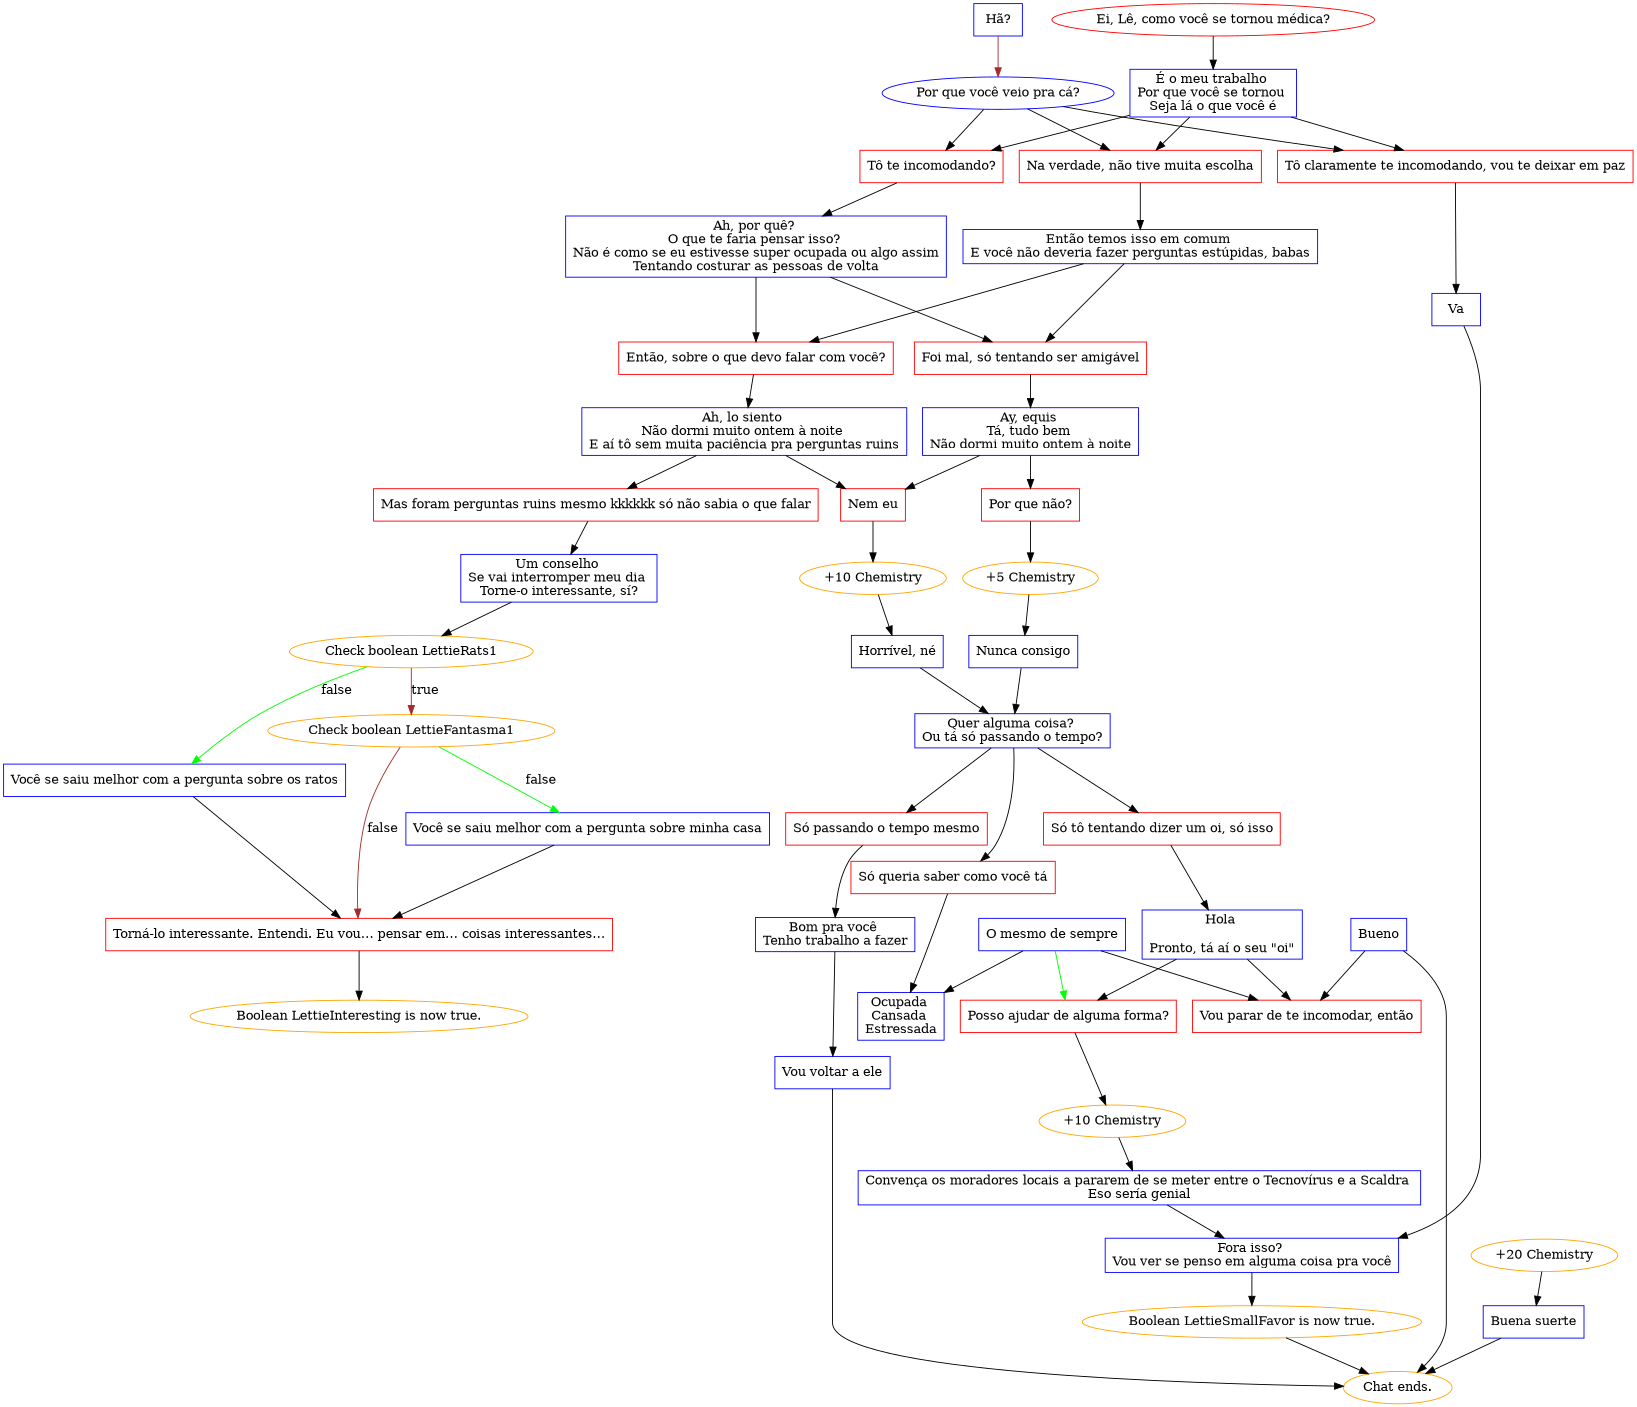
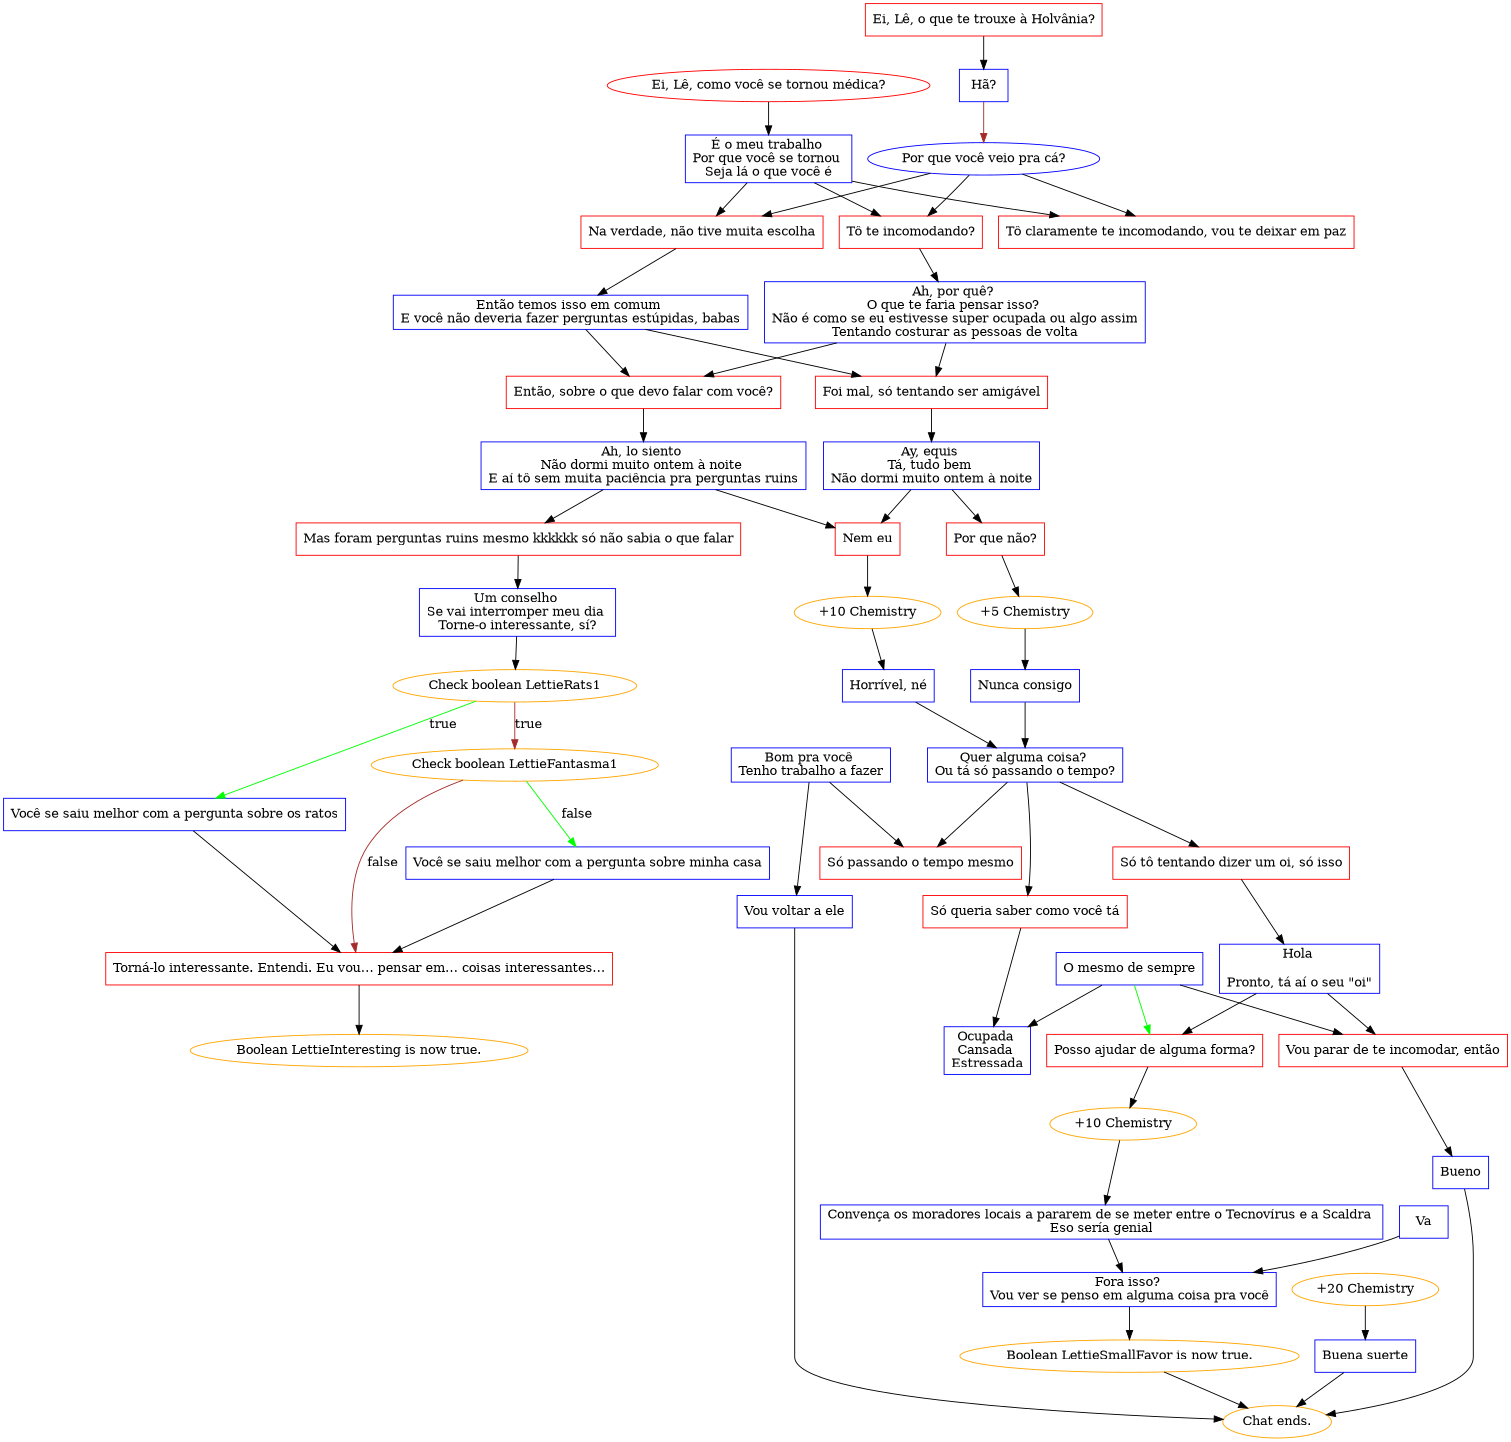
none -> (984, 20)
(1456, 234) -> none
(337, 691) -> (443, 725)
(843, 874) -> (863, 812)
(1346, 972) -> (1425, 1108)
